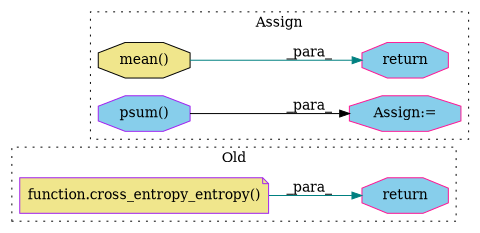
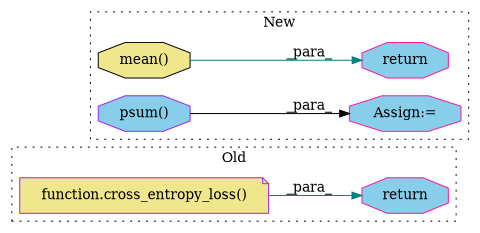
(280, 23) -> (280, 23)
(144, 196) -> (144, 196)
